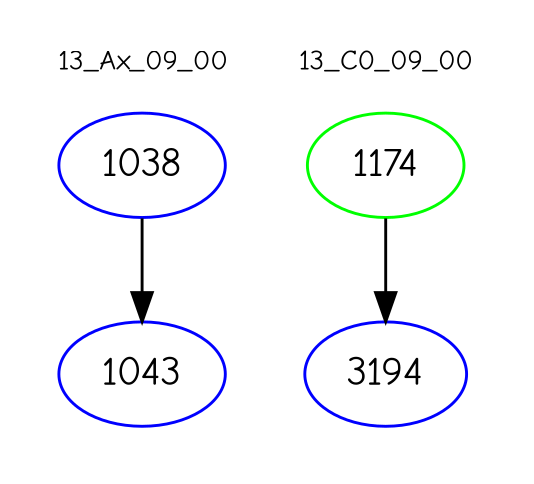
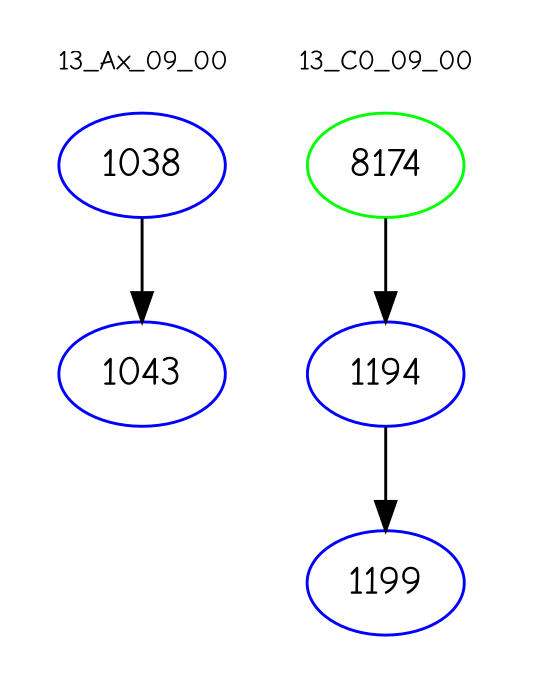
(386, 165) -> (386, 165)
(386, 374) -> (386, 374)
none -> (386, 583)
